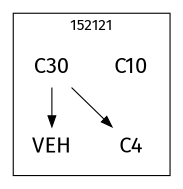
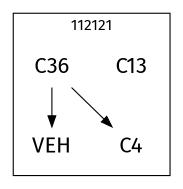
(92, 26) -> (92, 26)
(52, 67) -> (52, 67)
(131, 67) -> (131, 67)
